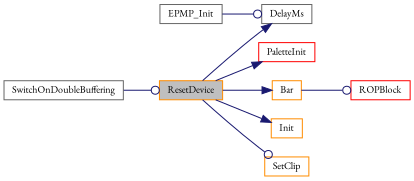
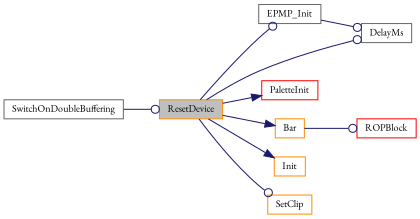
(232, 55) -> (277, 64)
none -> (234, 63)
